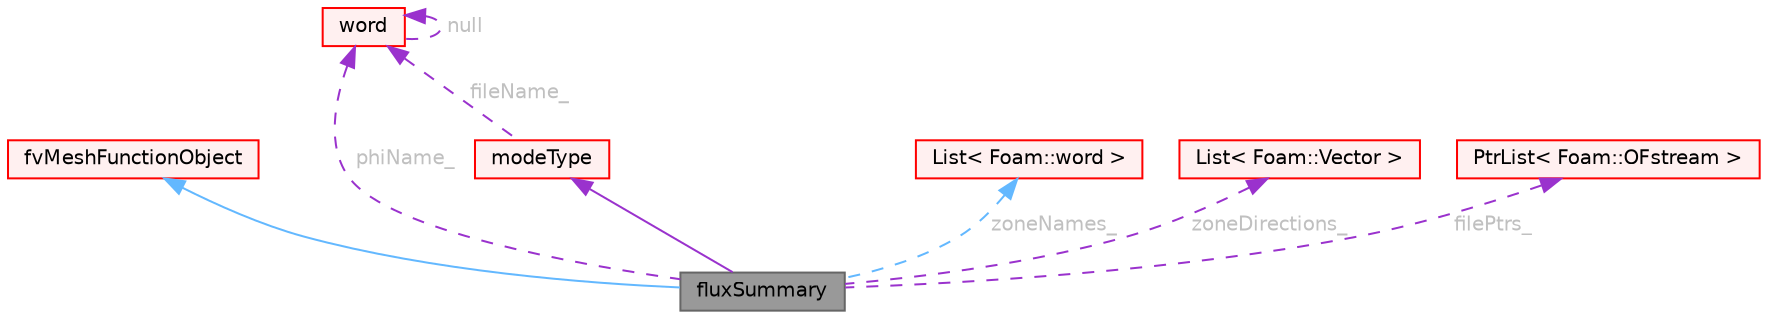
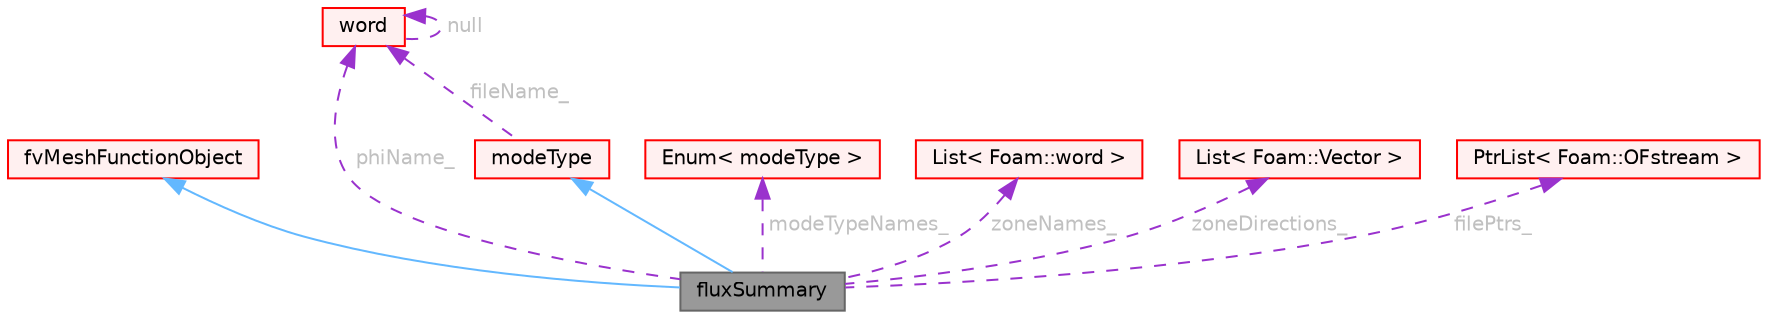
none -> (763, 159)
(661, 231) -> (661, 231)
(933, 250) -> (933, 250)
